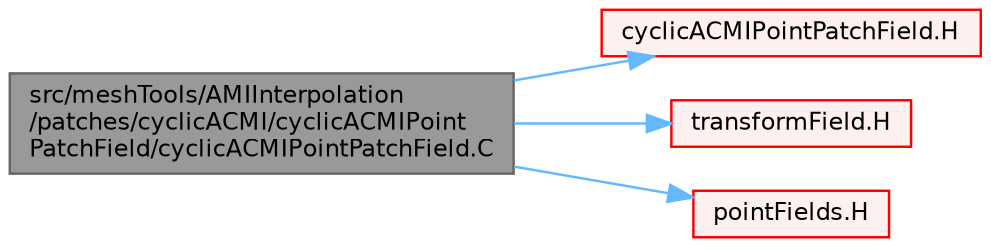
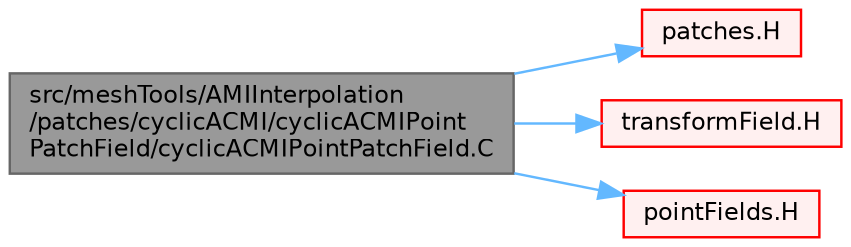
(791, 33) -> (722, 33)
